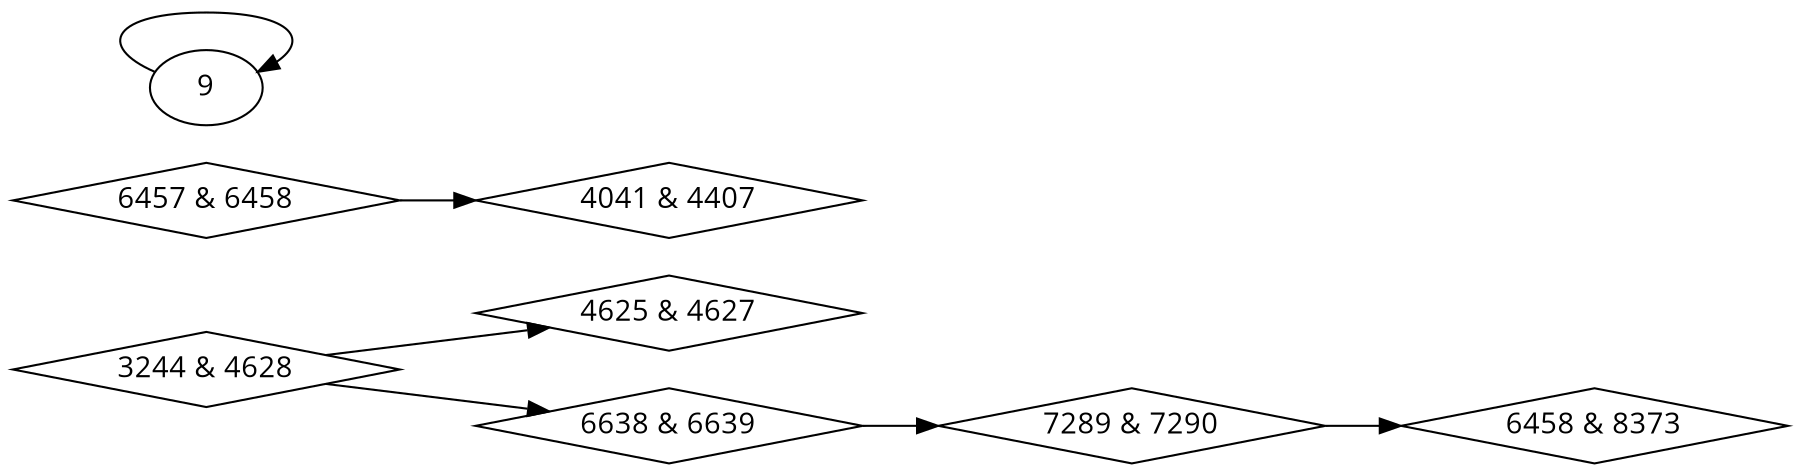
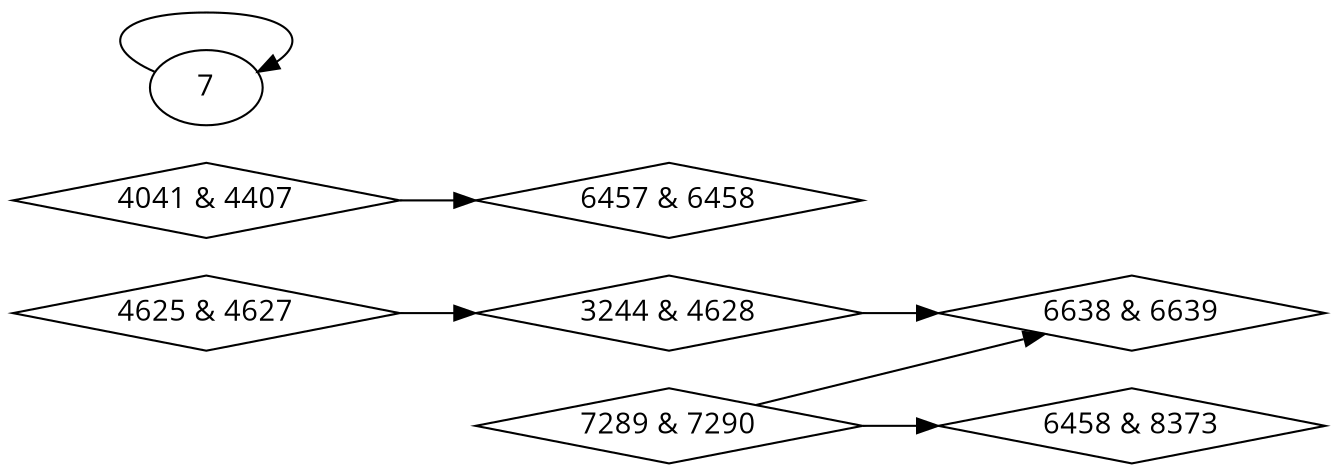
(206, 88) -> (206, 88)
(427, 200) -> (427, 200)
(427, 343) -> (427, 313)
(890, 426) -> (890, 372)
